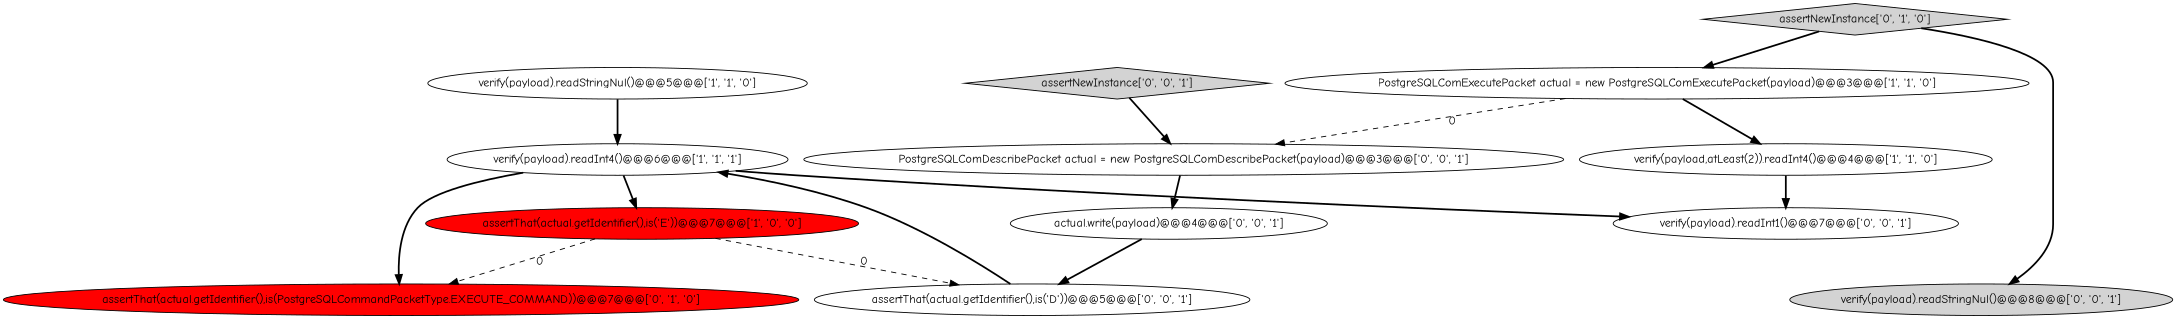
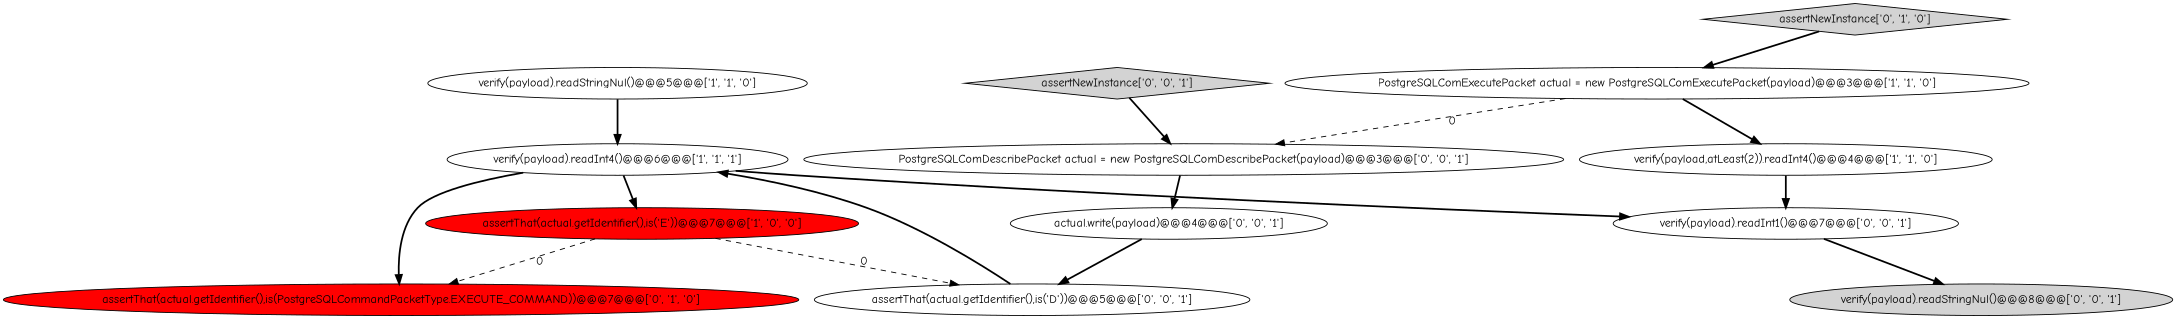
(2053, 113) -> (1879, 260)
